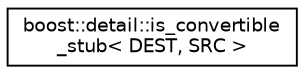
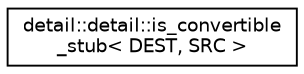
(152, 37) -> (152, 37)
